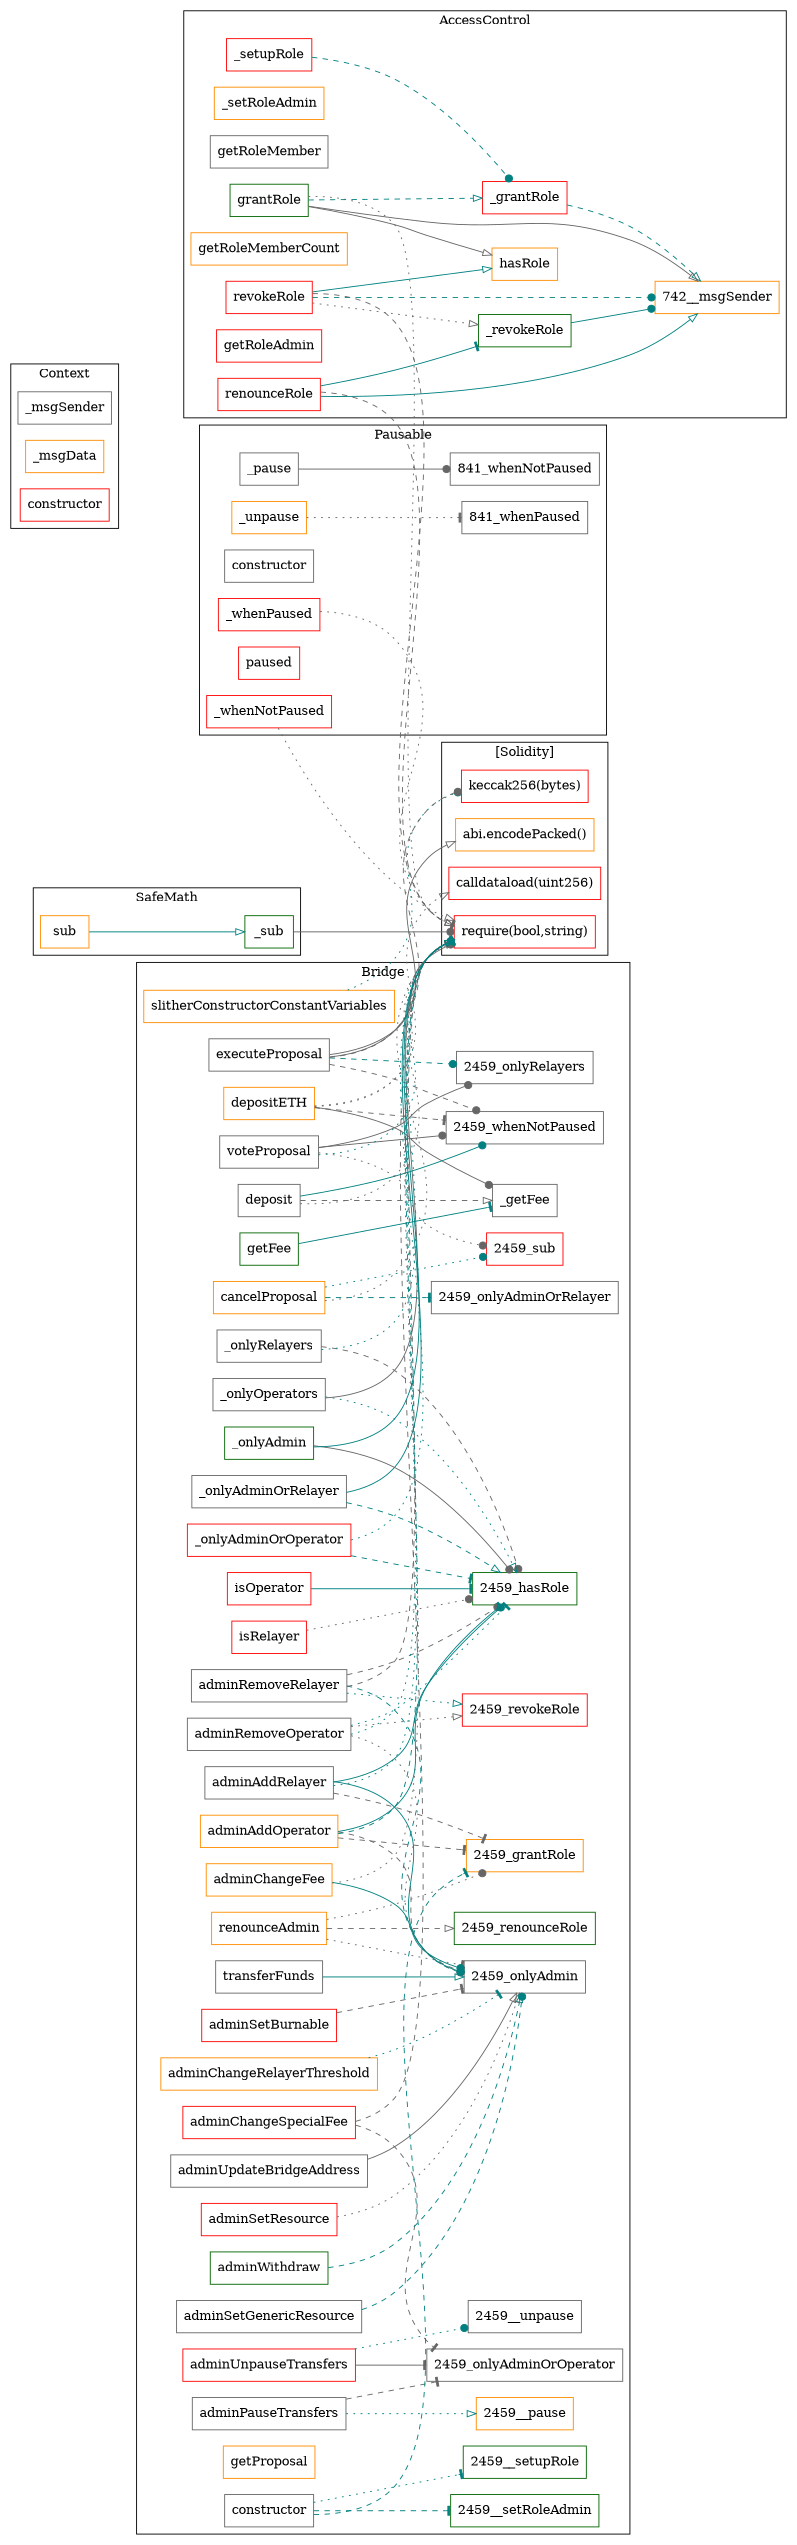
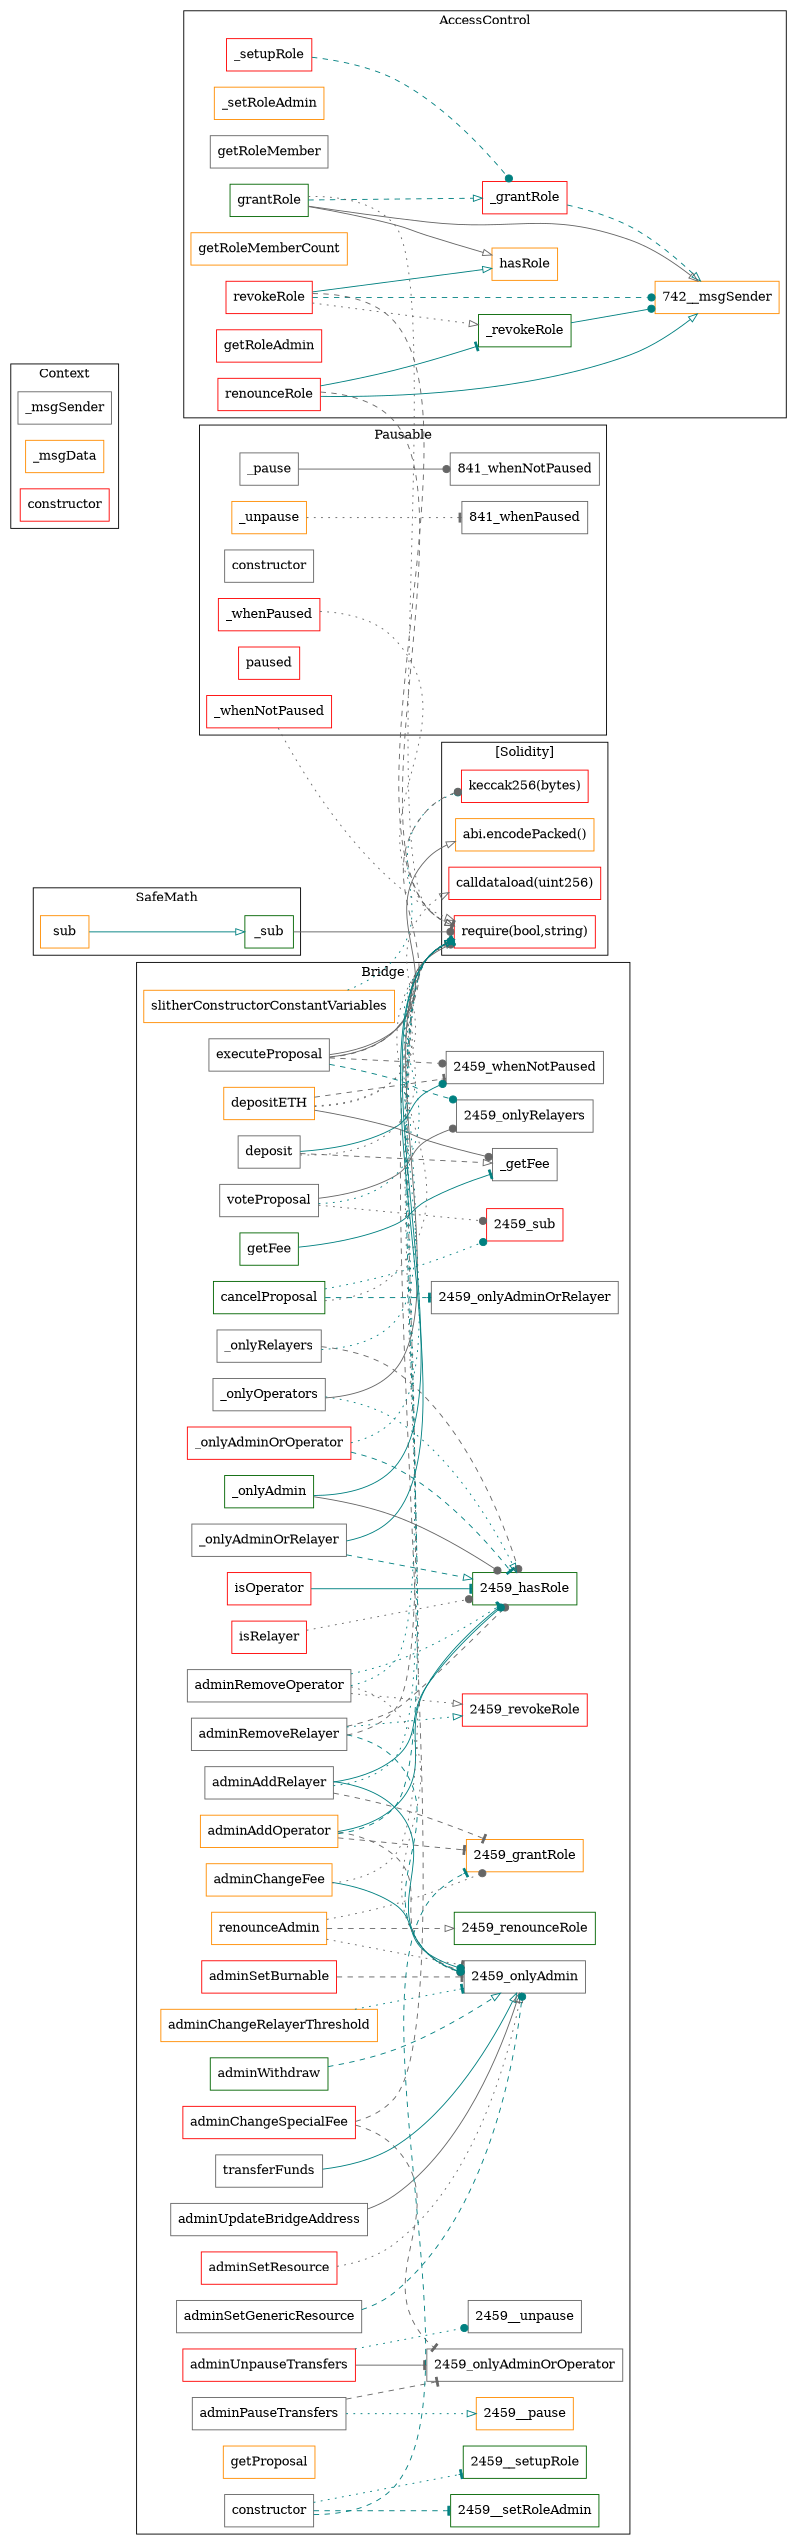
(388, 1141) -> none
(269, 1298) -> (269, 1298)
